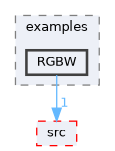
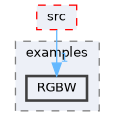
(57, 93) -> (57, 50)
